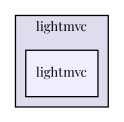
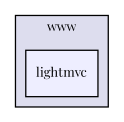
(62, 28) -> (62, 28)
